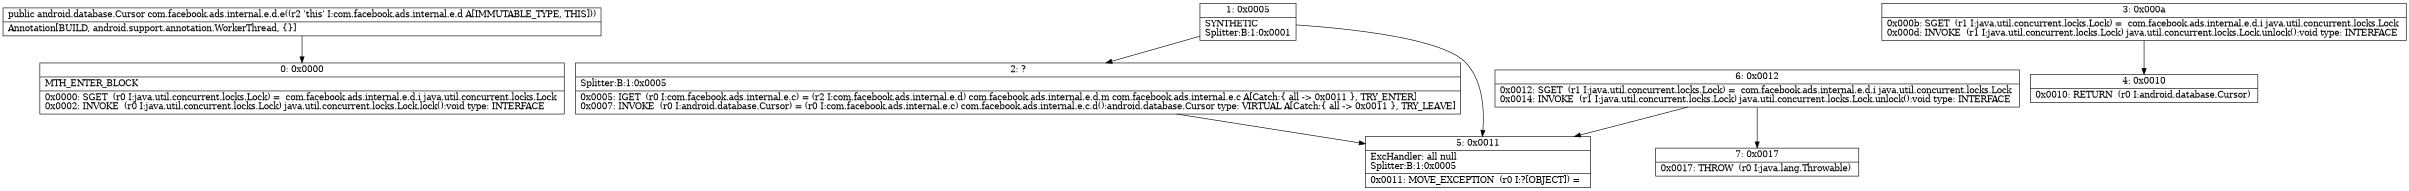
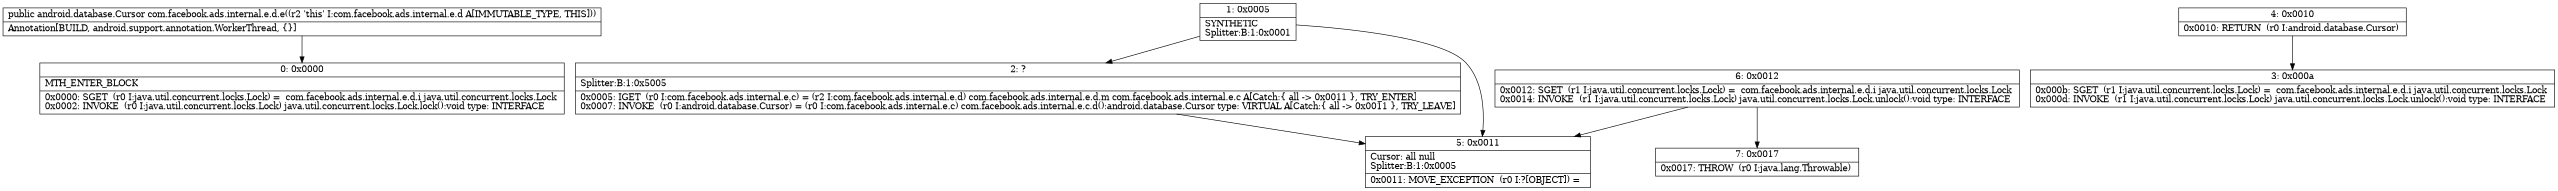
(2144, 54) -> (2293, 50)
(624, 84) -> (624, 84)
(1413, 157) -> (1403, 157)
